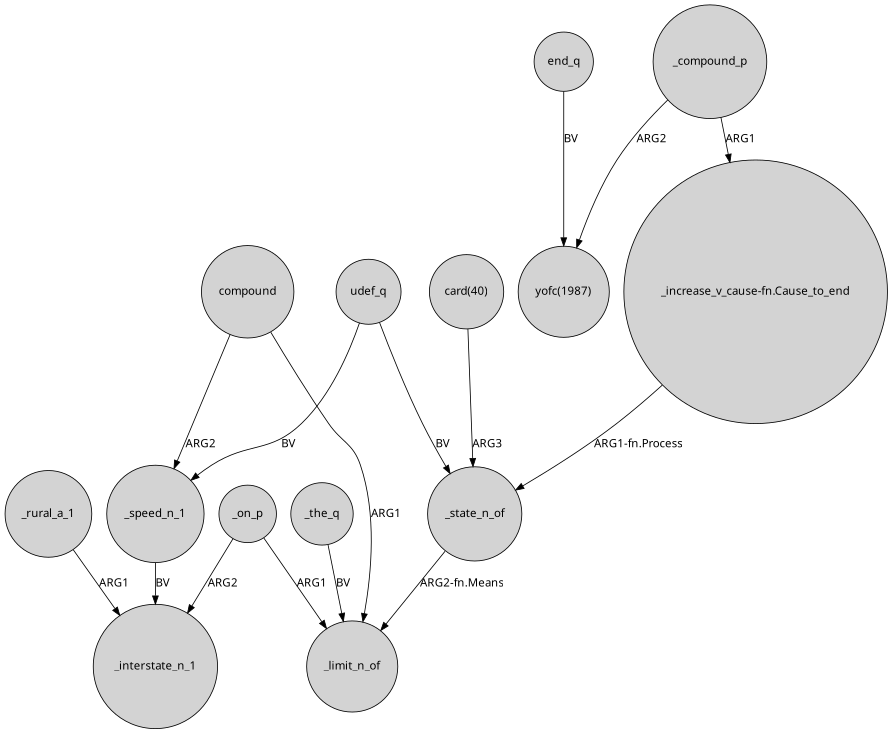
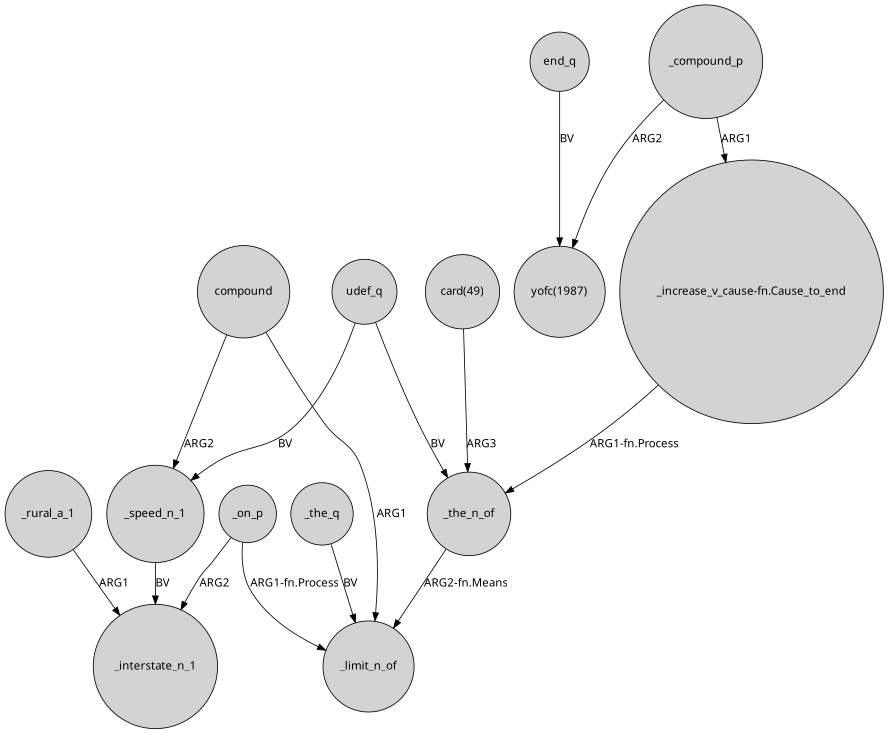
(467, 292) -> (462, 292)
(475, 514) -> (469, 514)
(312, 584) -> (295, 584)
